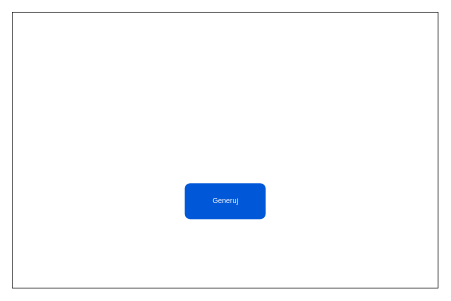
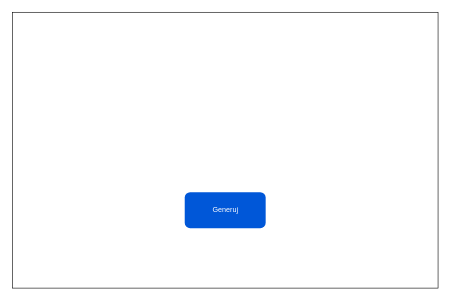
(225, 201) -> (225, 210)
